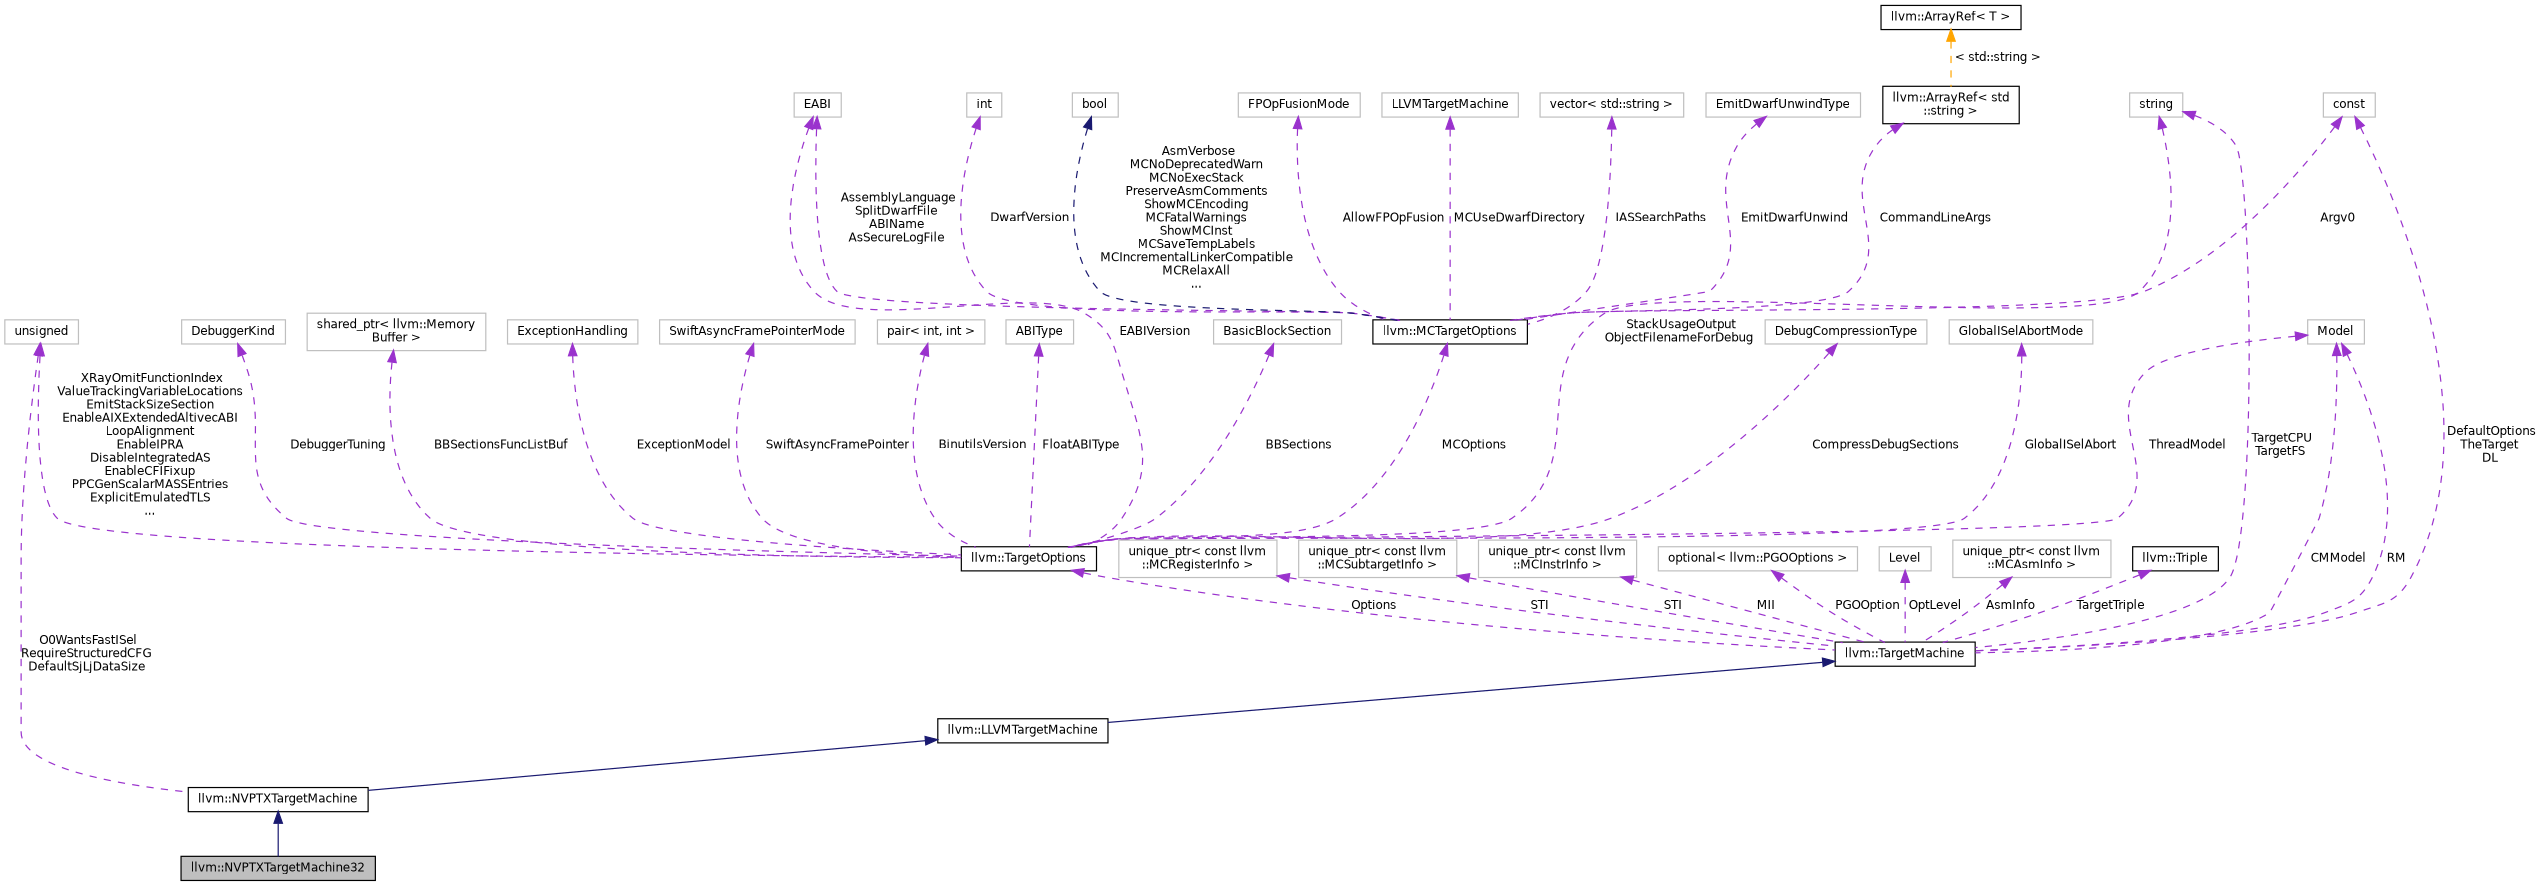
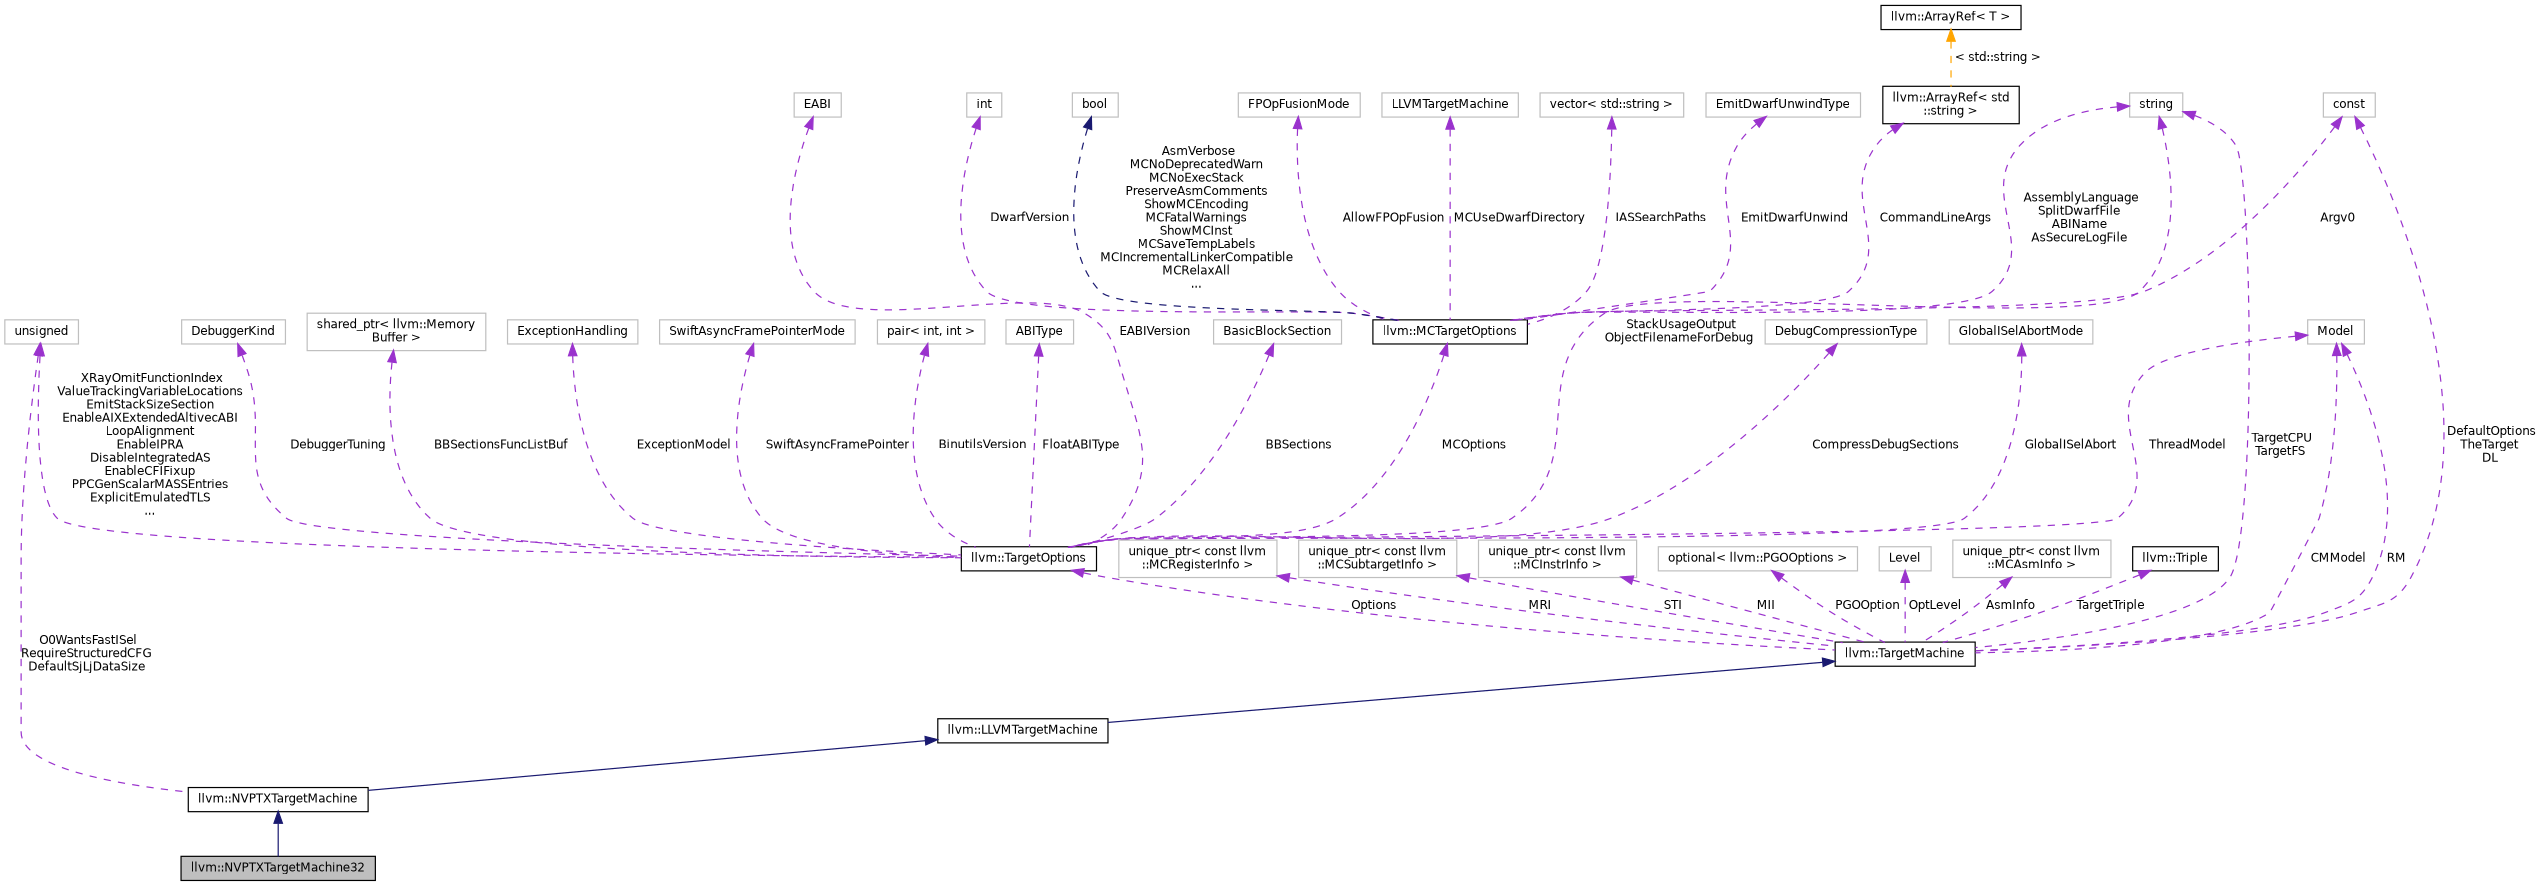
(908, 301) -> (1976, 297)
(1538, 606) -> (1538, 606)
